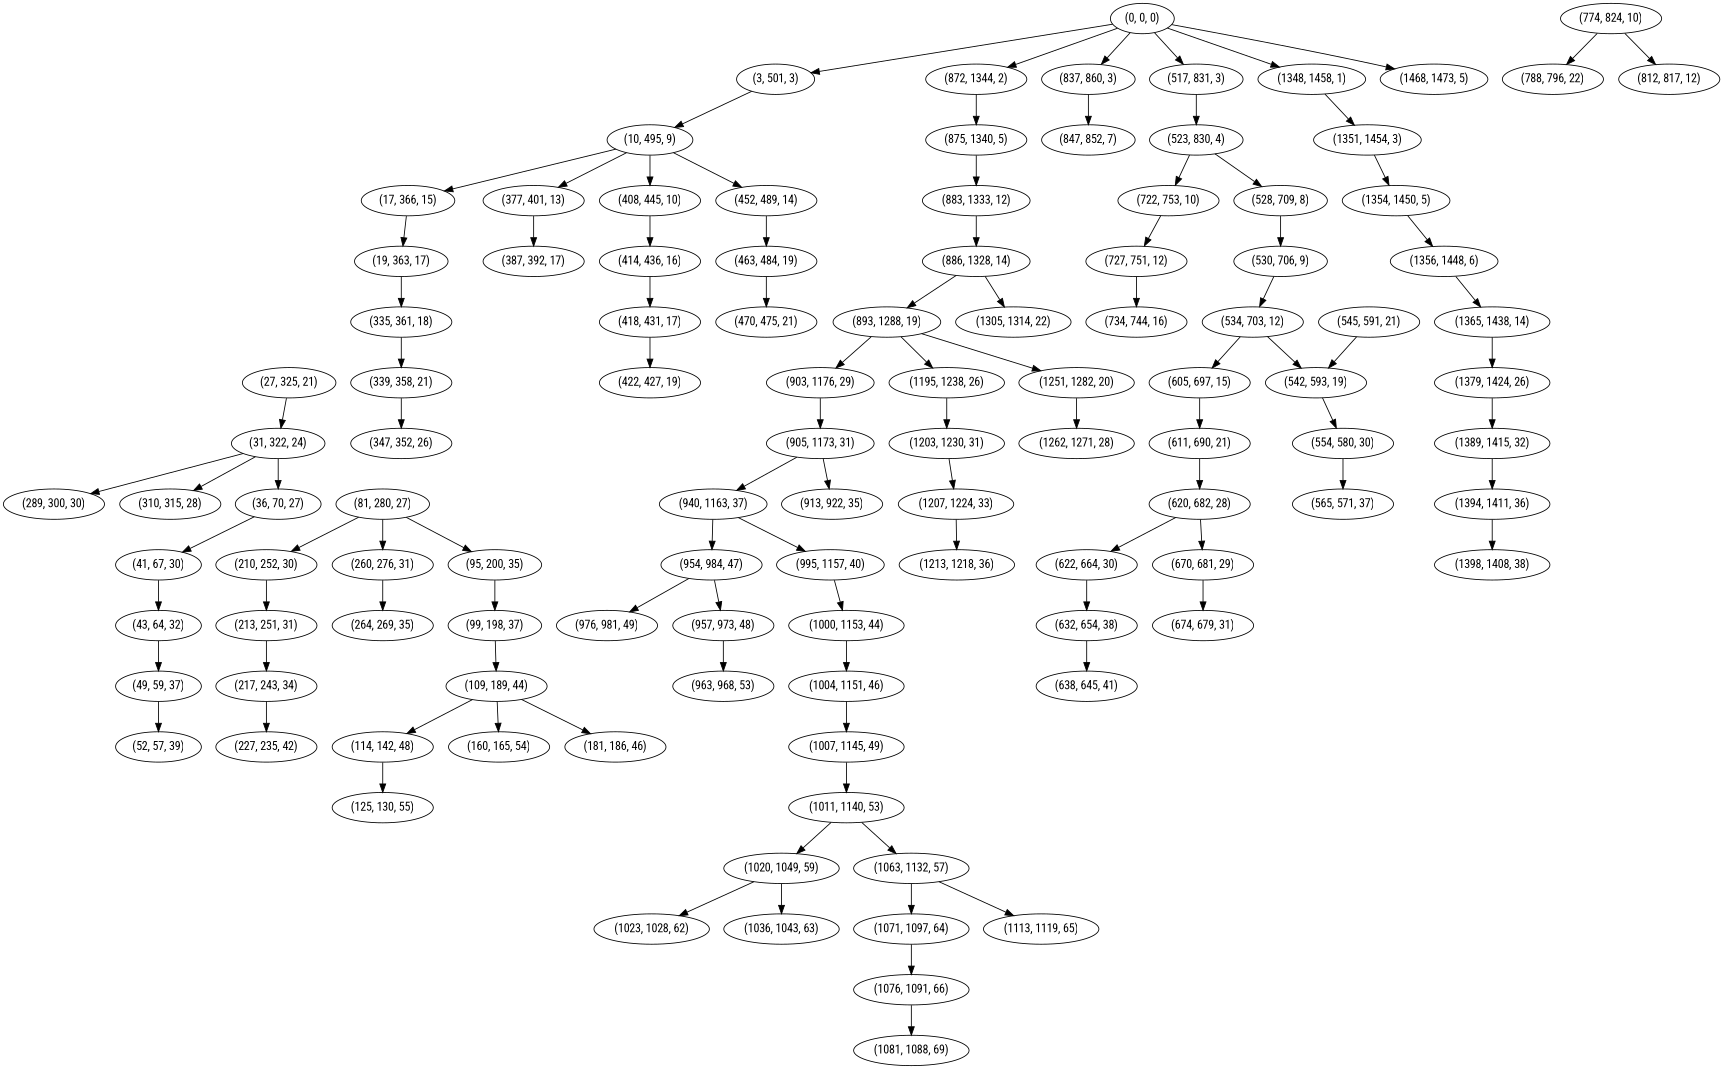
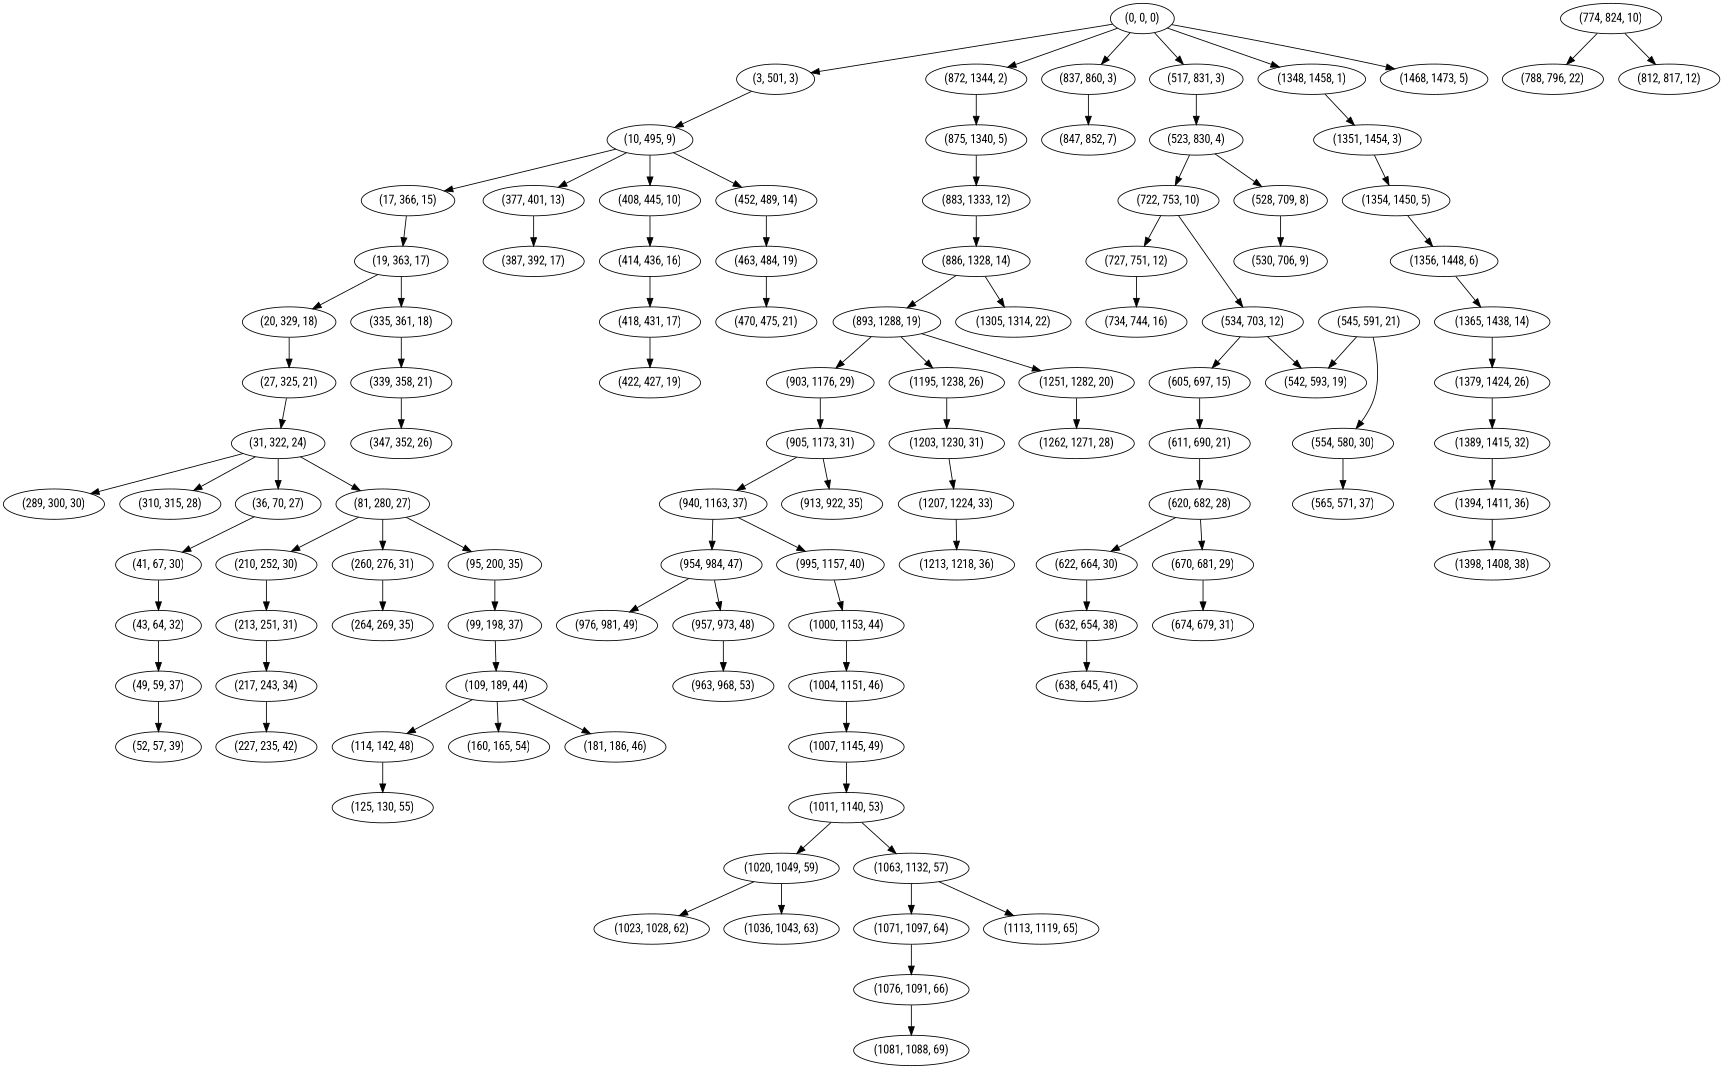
(1269, 288) -> (1208, 258)
none -> (289, 322)
(1328, 409) -> (1377, 381)
none -> (327, 472)
